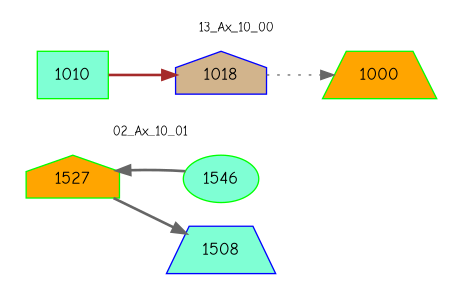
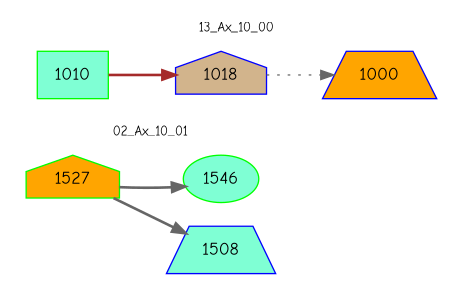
(380, 75) -> (380, 75)
(158, 170) -> (145, 188)
